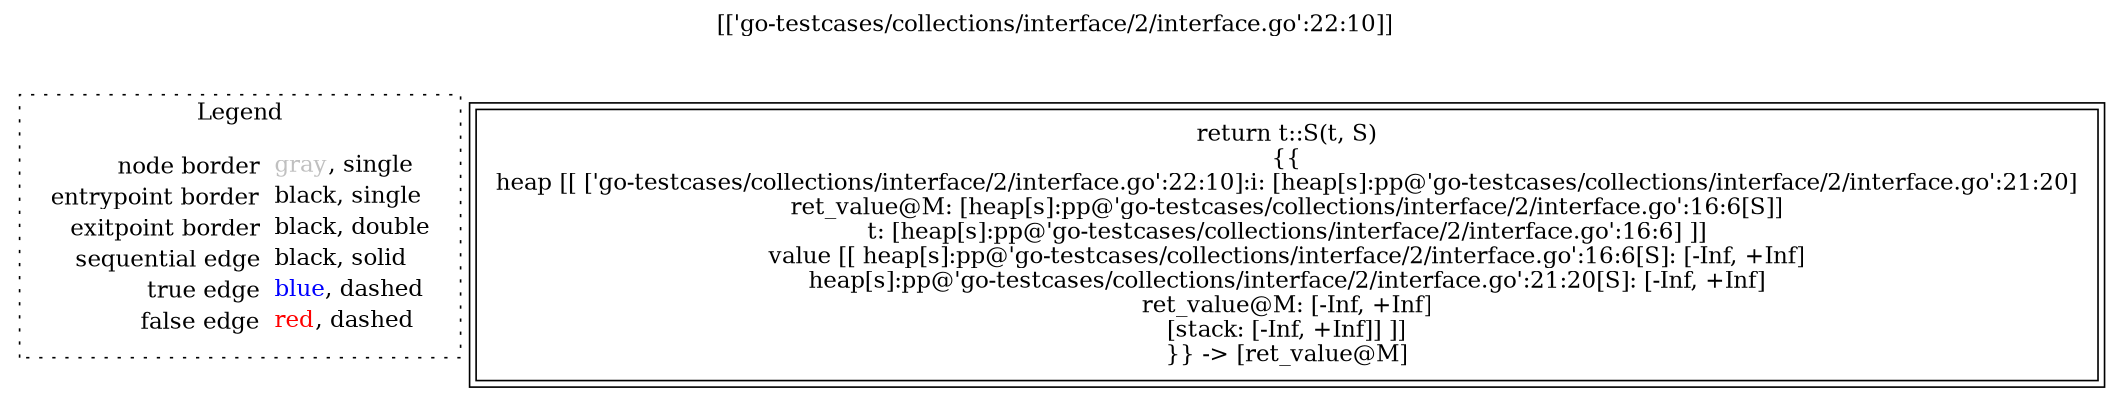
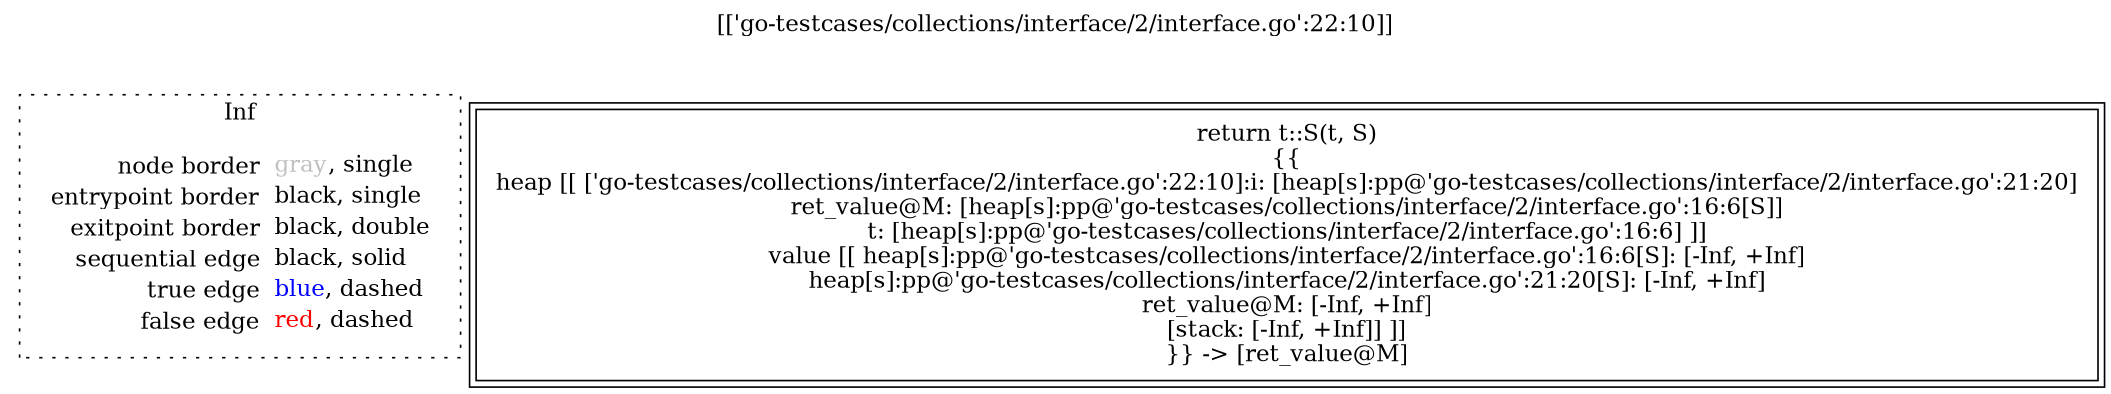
(240, 114) -> (240, 114)
